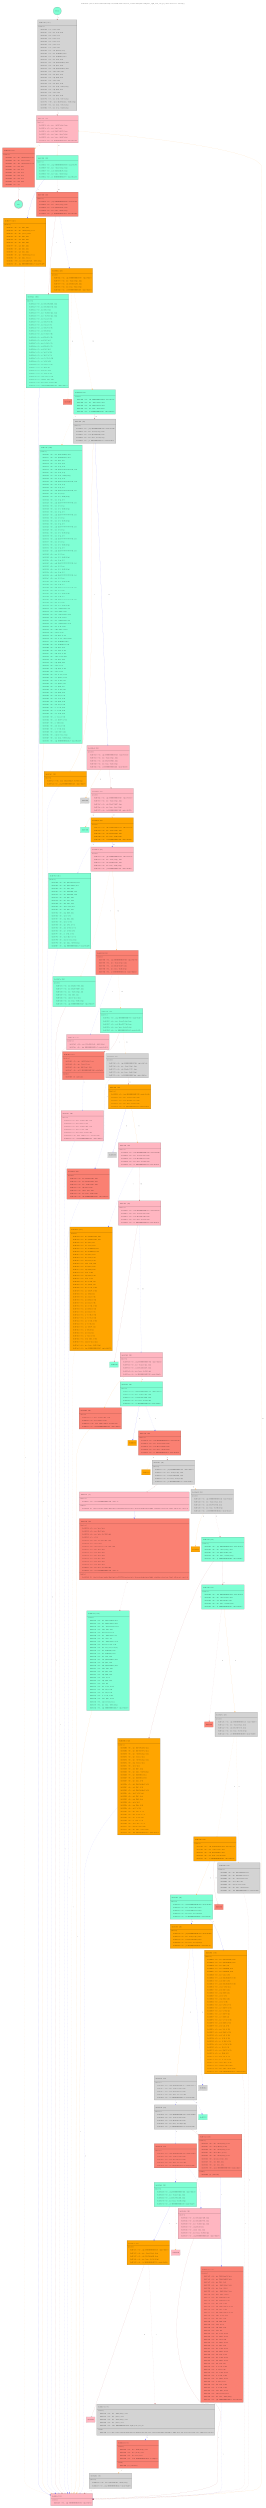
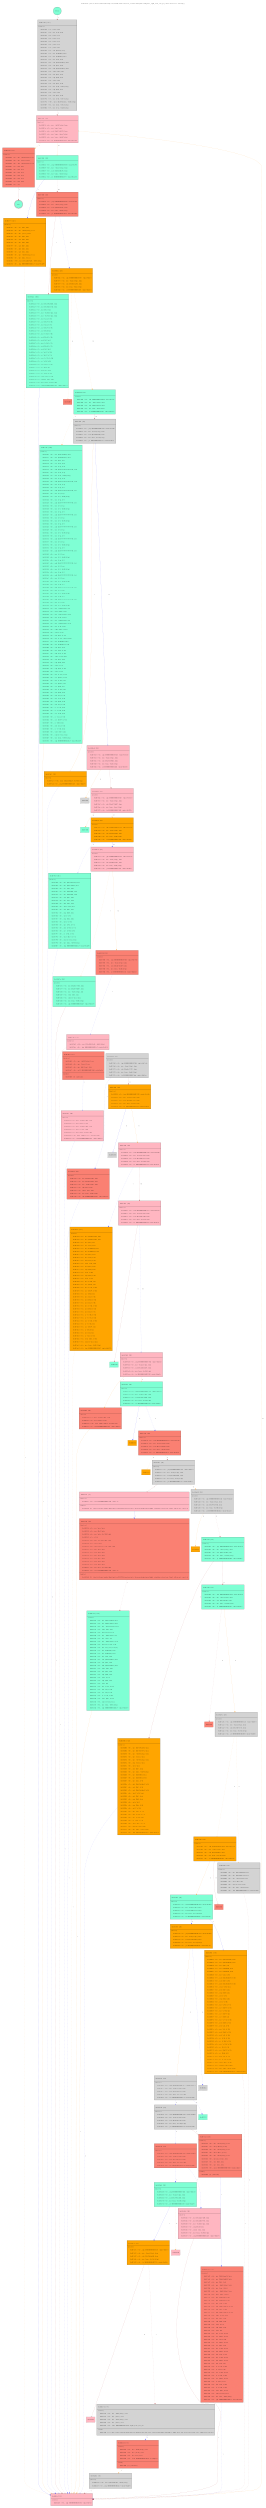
(122, 1021) -> none
